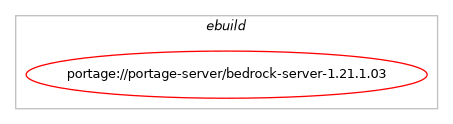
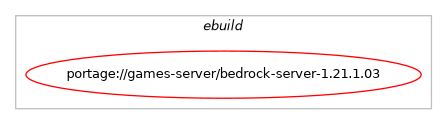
(227, 75) -> (224, 75)
